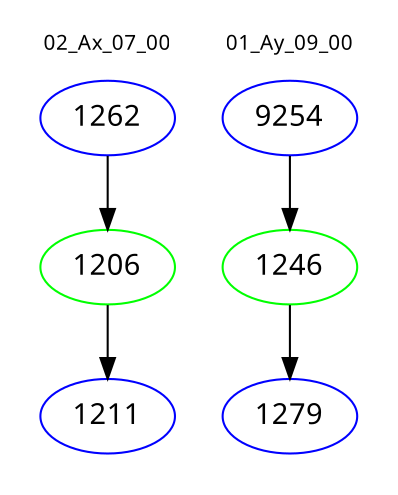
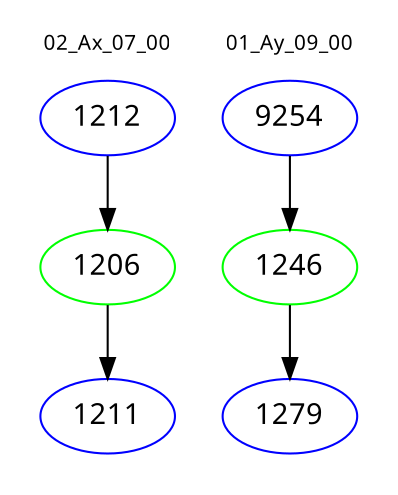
(108, 118) -> (108, 118)
